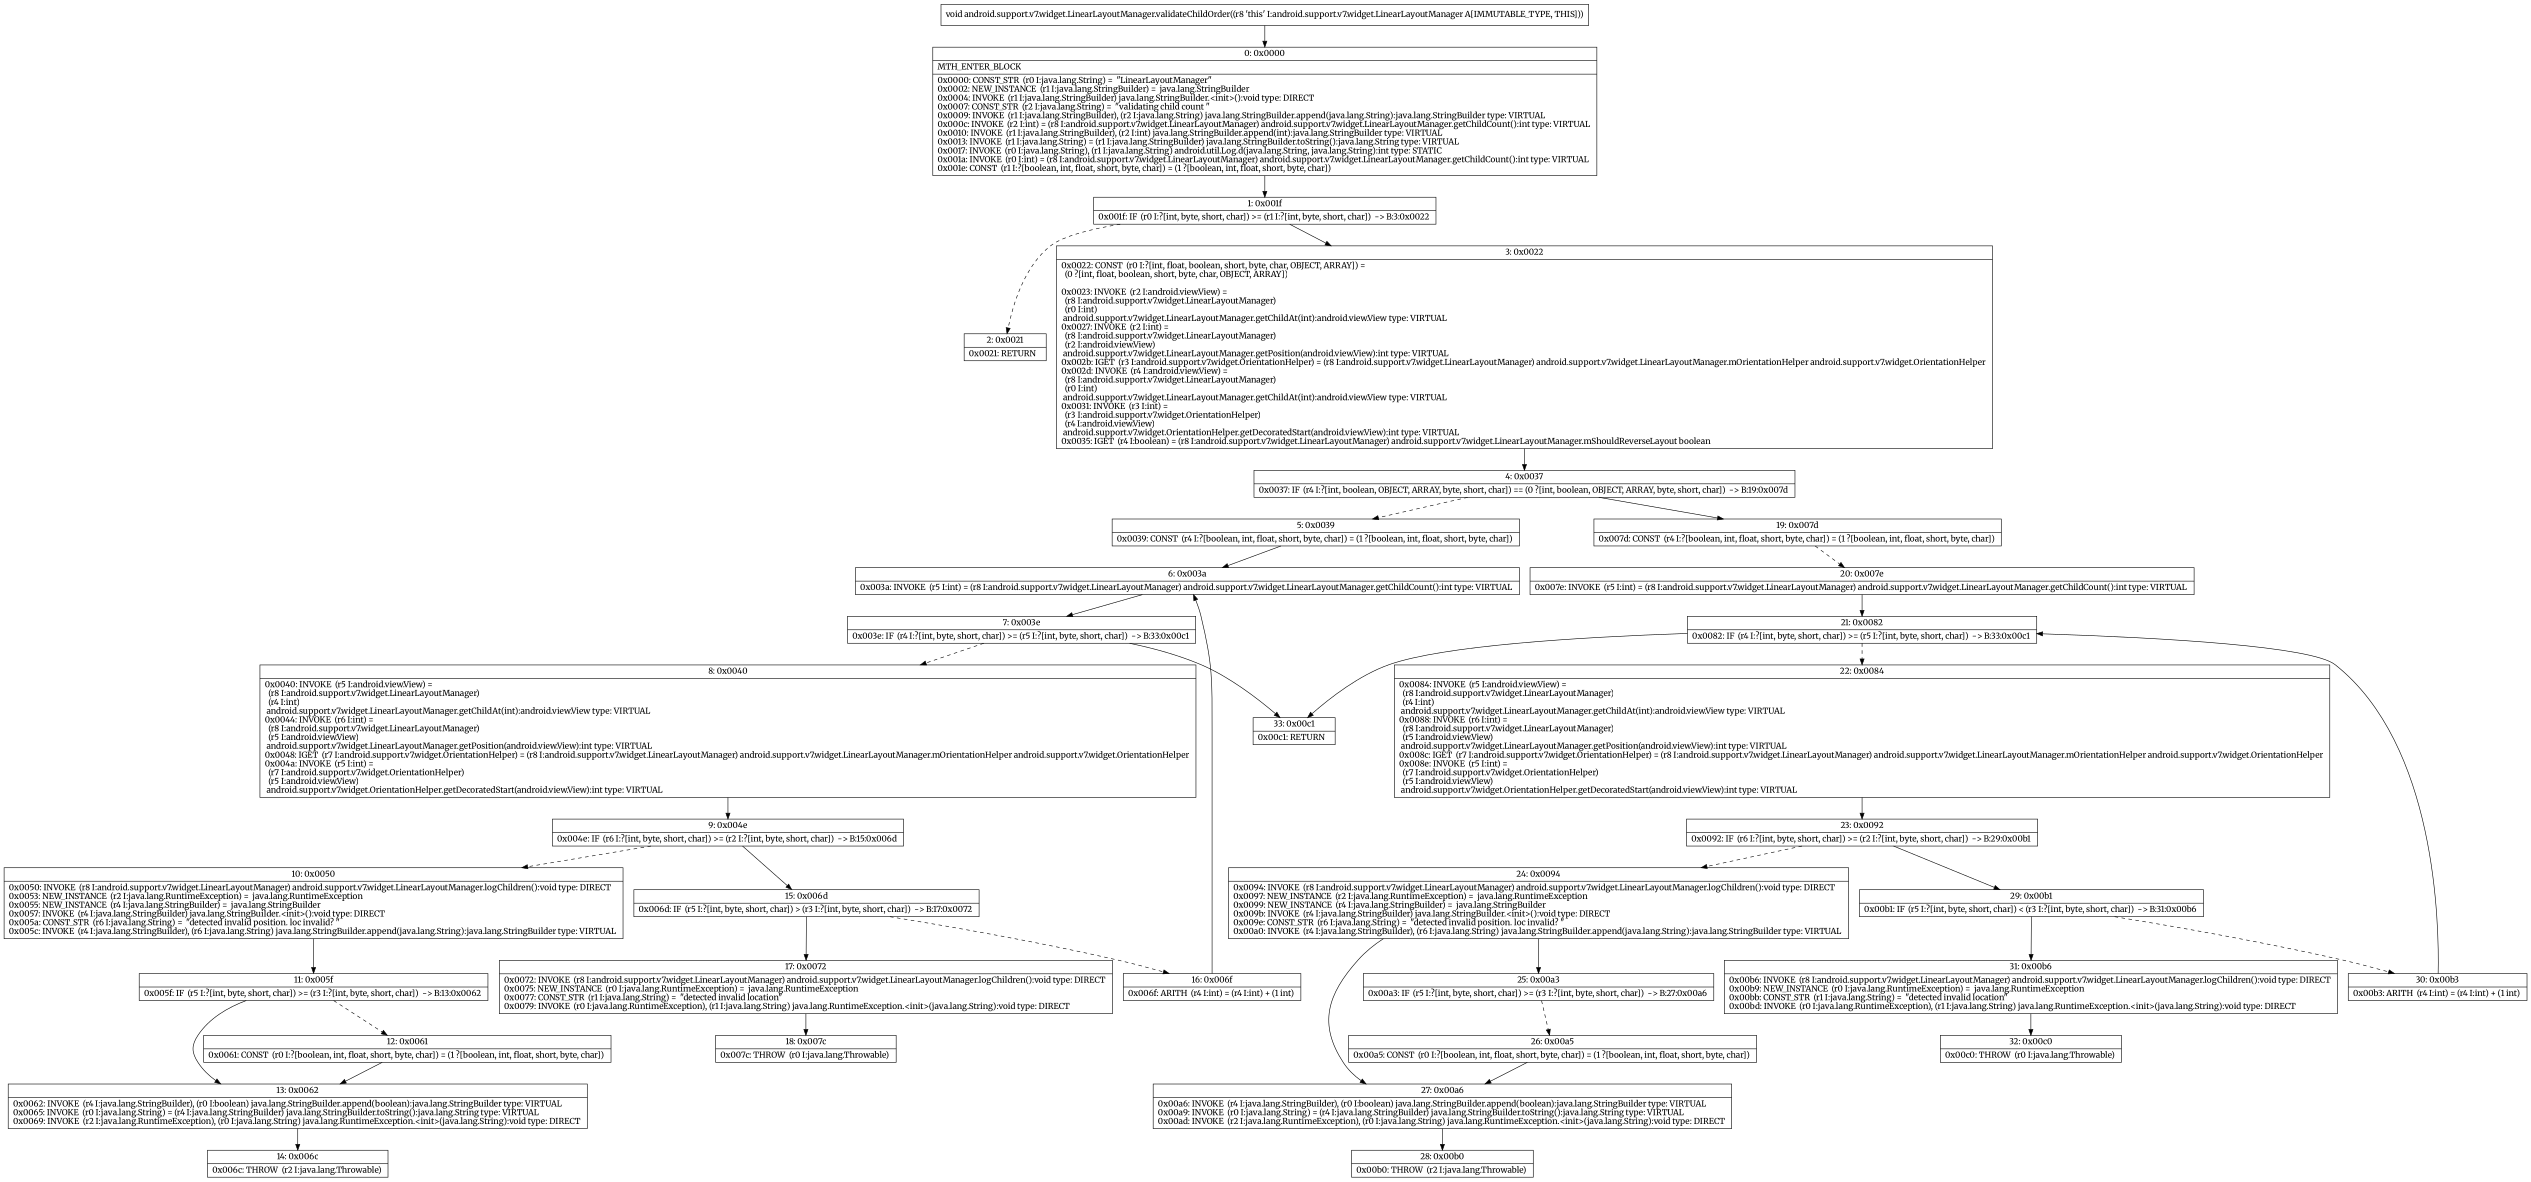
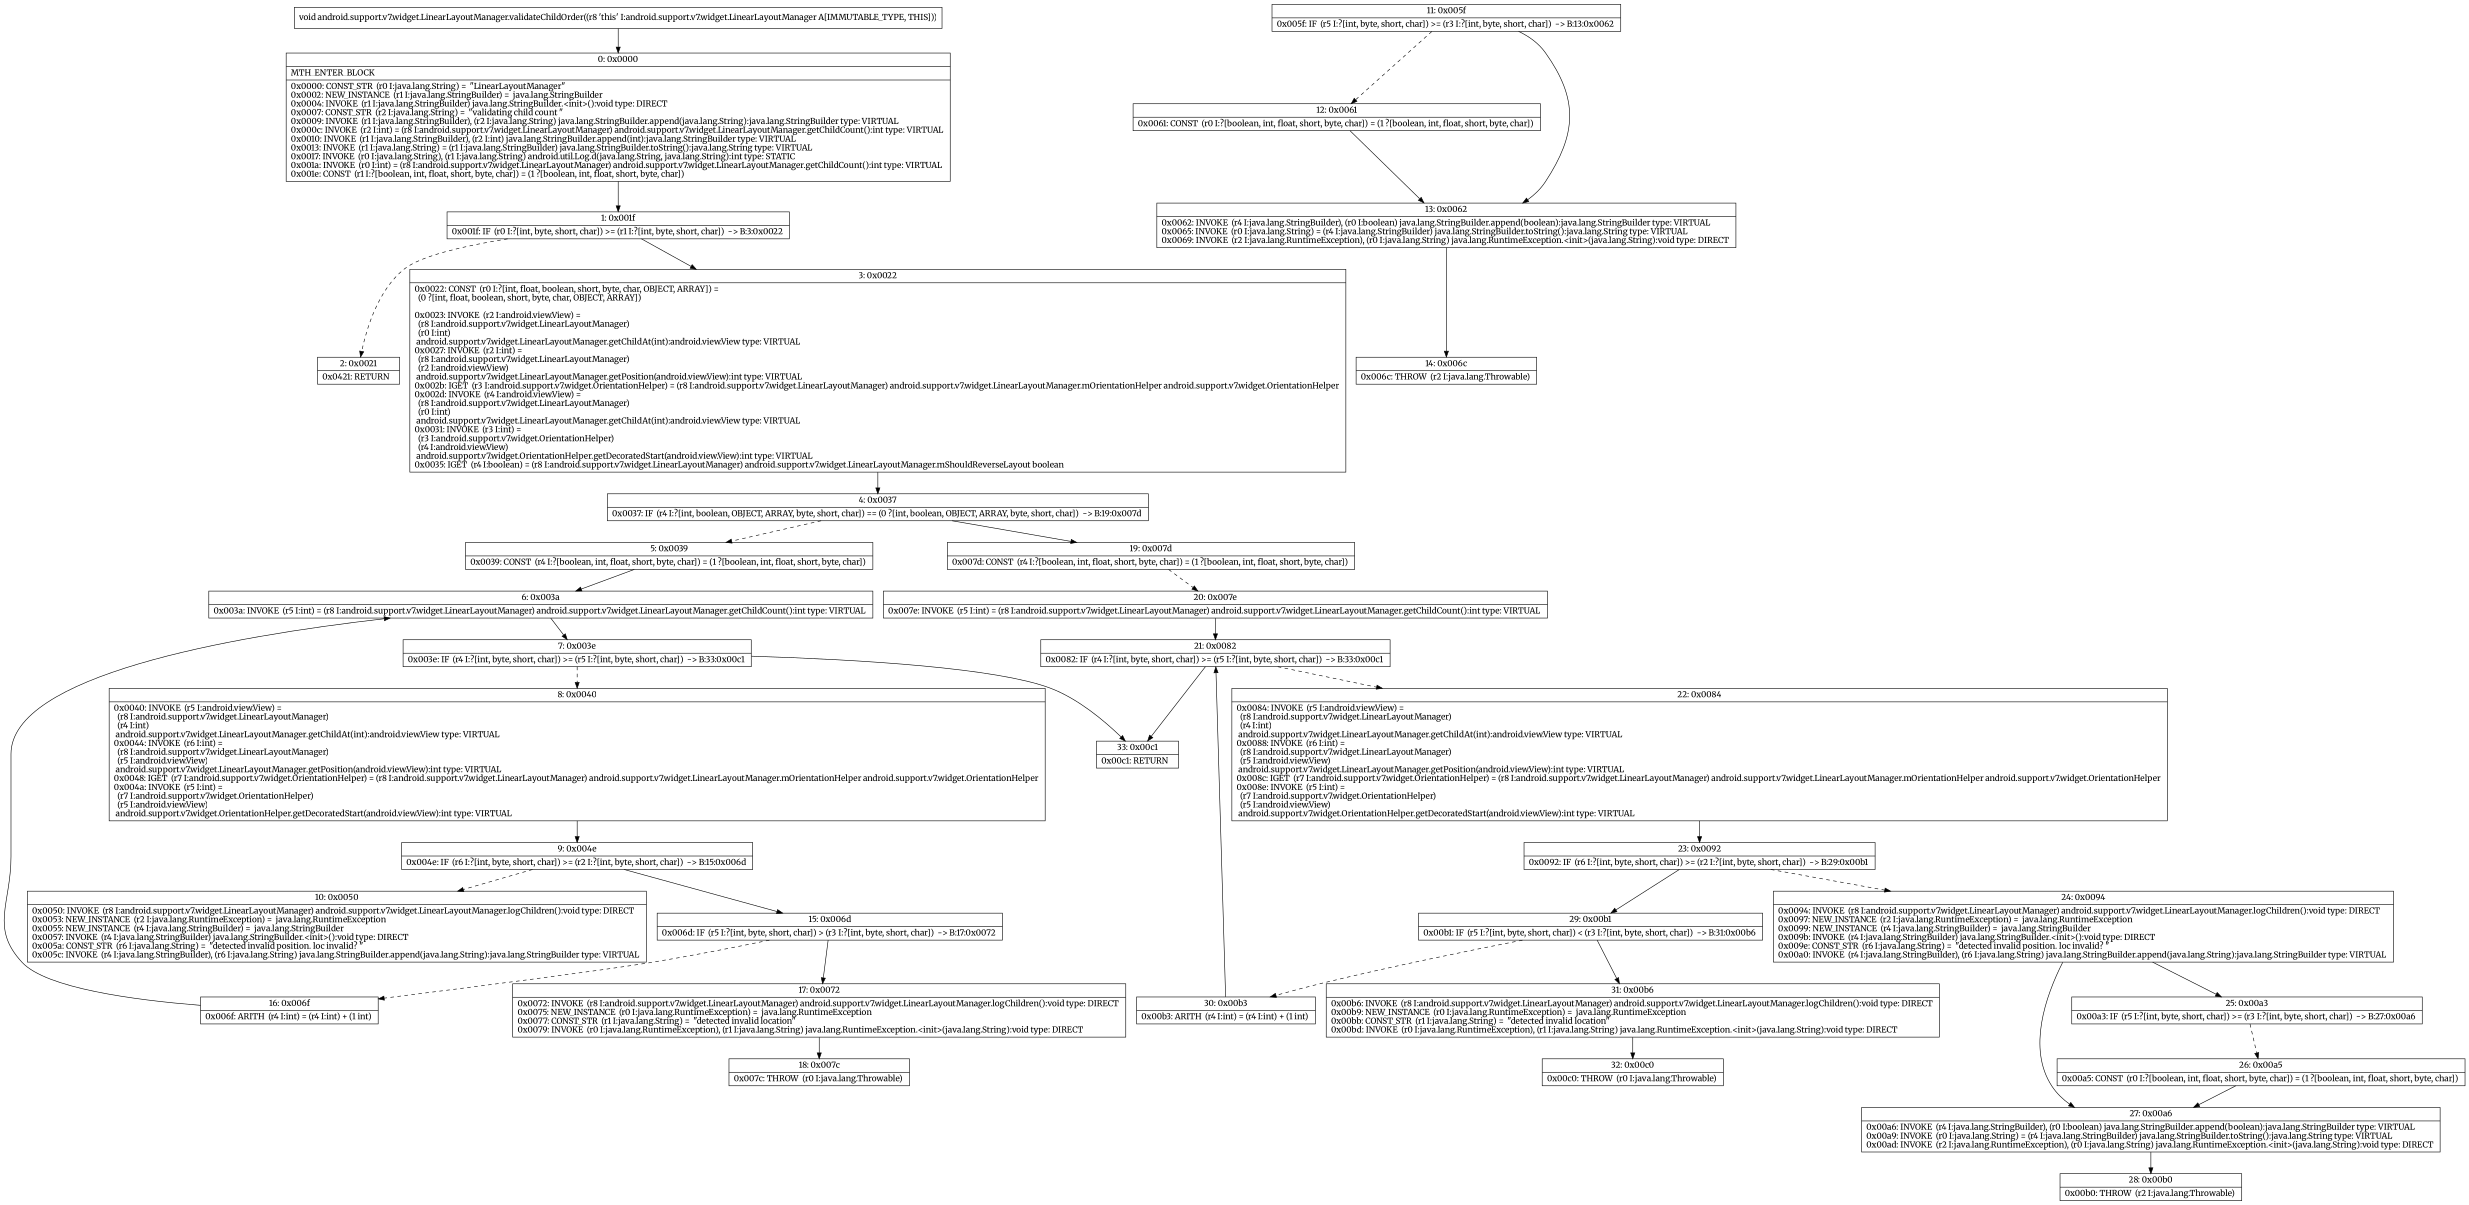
(1005, 354) -> (359, 377)
(314, 953) -> none
